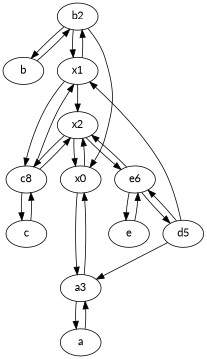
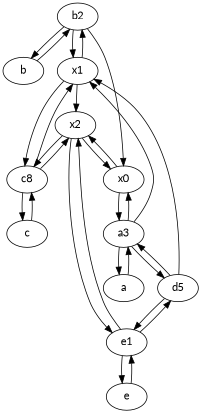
none -> (144, 150)
(135, 179) -> (127, 342)
none -> (145, 260)
